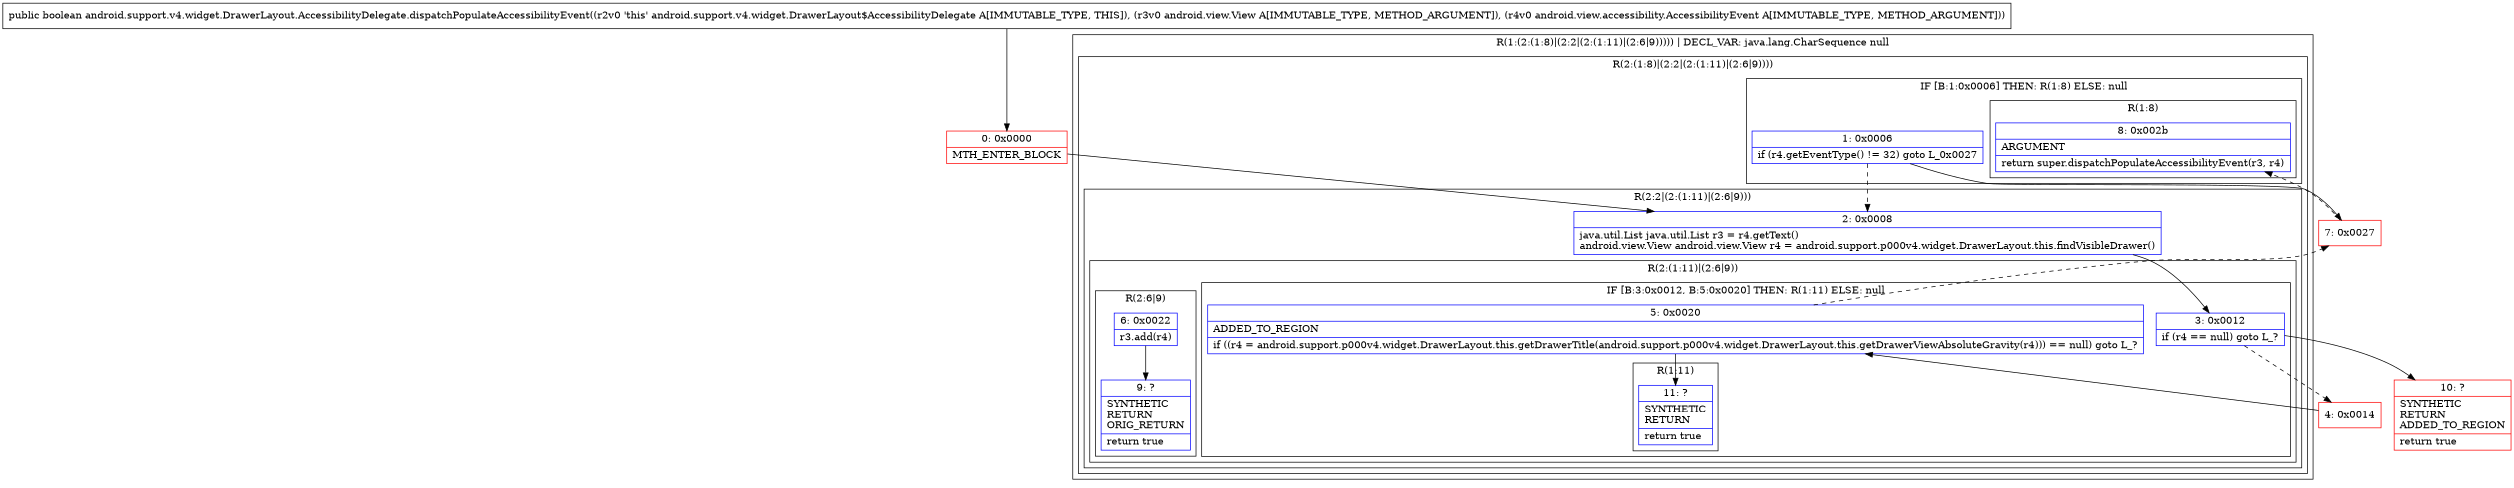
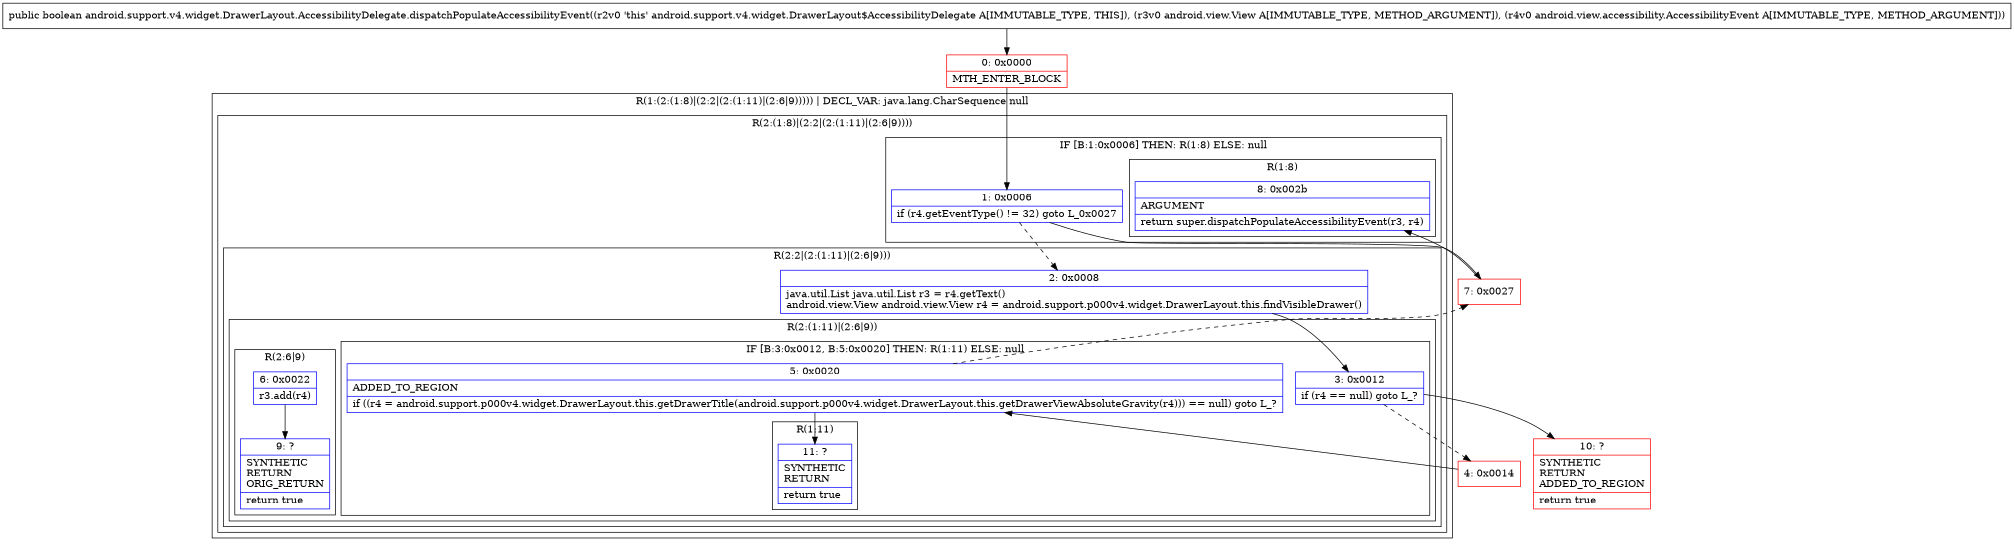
(1357, 182) -> (1007, 133)
(2309, 192) -> (1449, 251)
